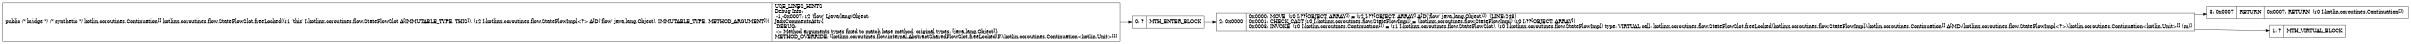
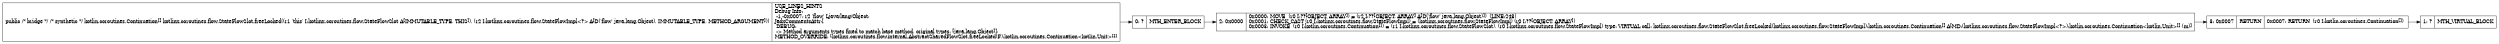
(2230, 30) -> (2413, 22)
